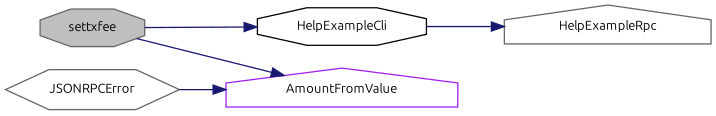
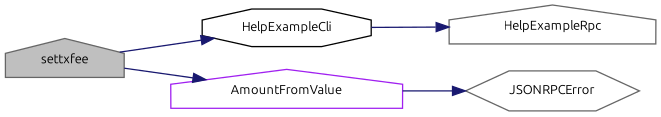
(92, 28) -> (65, 60)
(196, 90) -> (427, 91)
